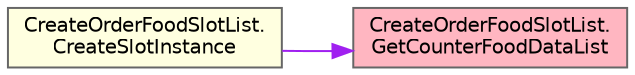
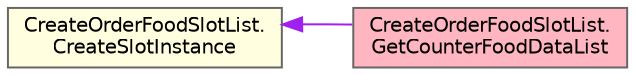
(307, 51) -> (327, 24)
